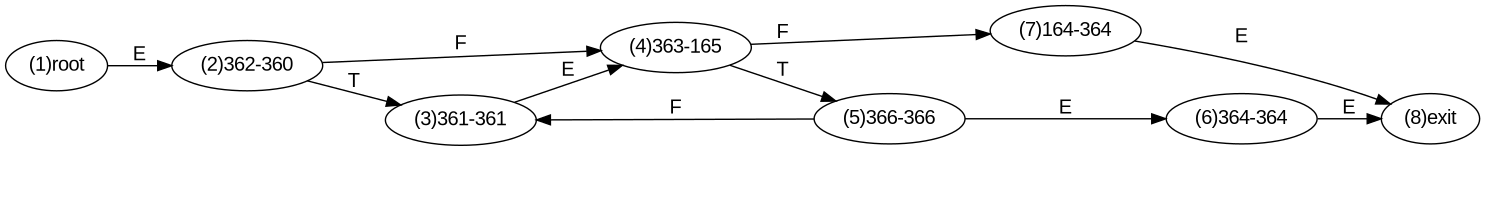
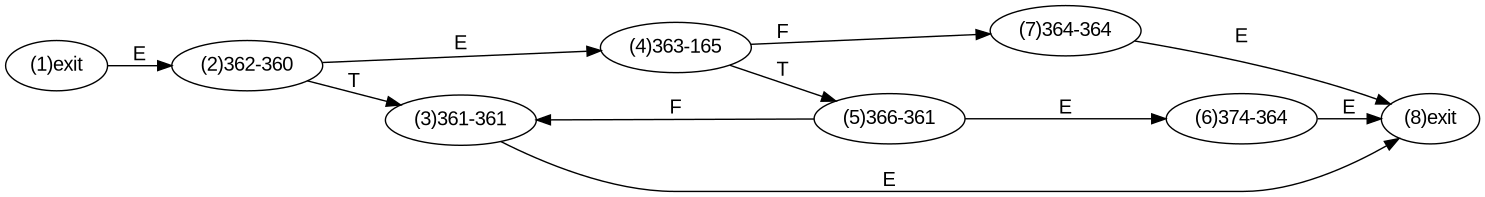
(1066, 31) -> (1066, 31)
(461, 44) -> (461, 44)
(57, 66) -> (57, 66)
(562, 86) -> (944, 191)
(890, 119) -> (890, 119)
(1242, 119) -> (1242, 119)
